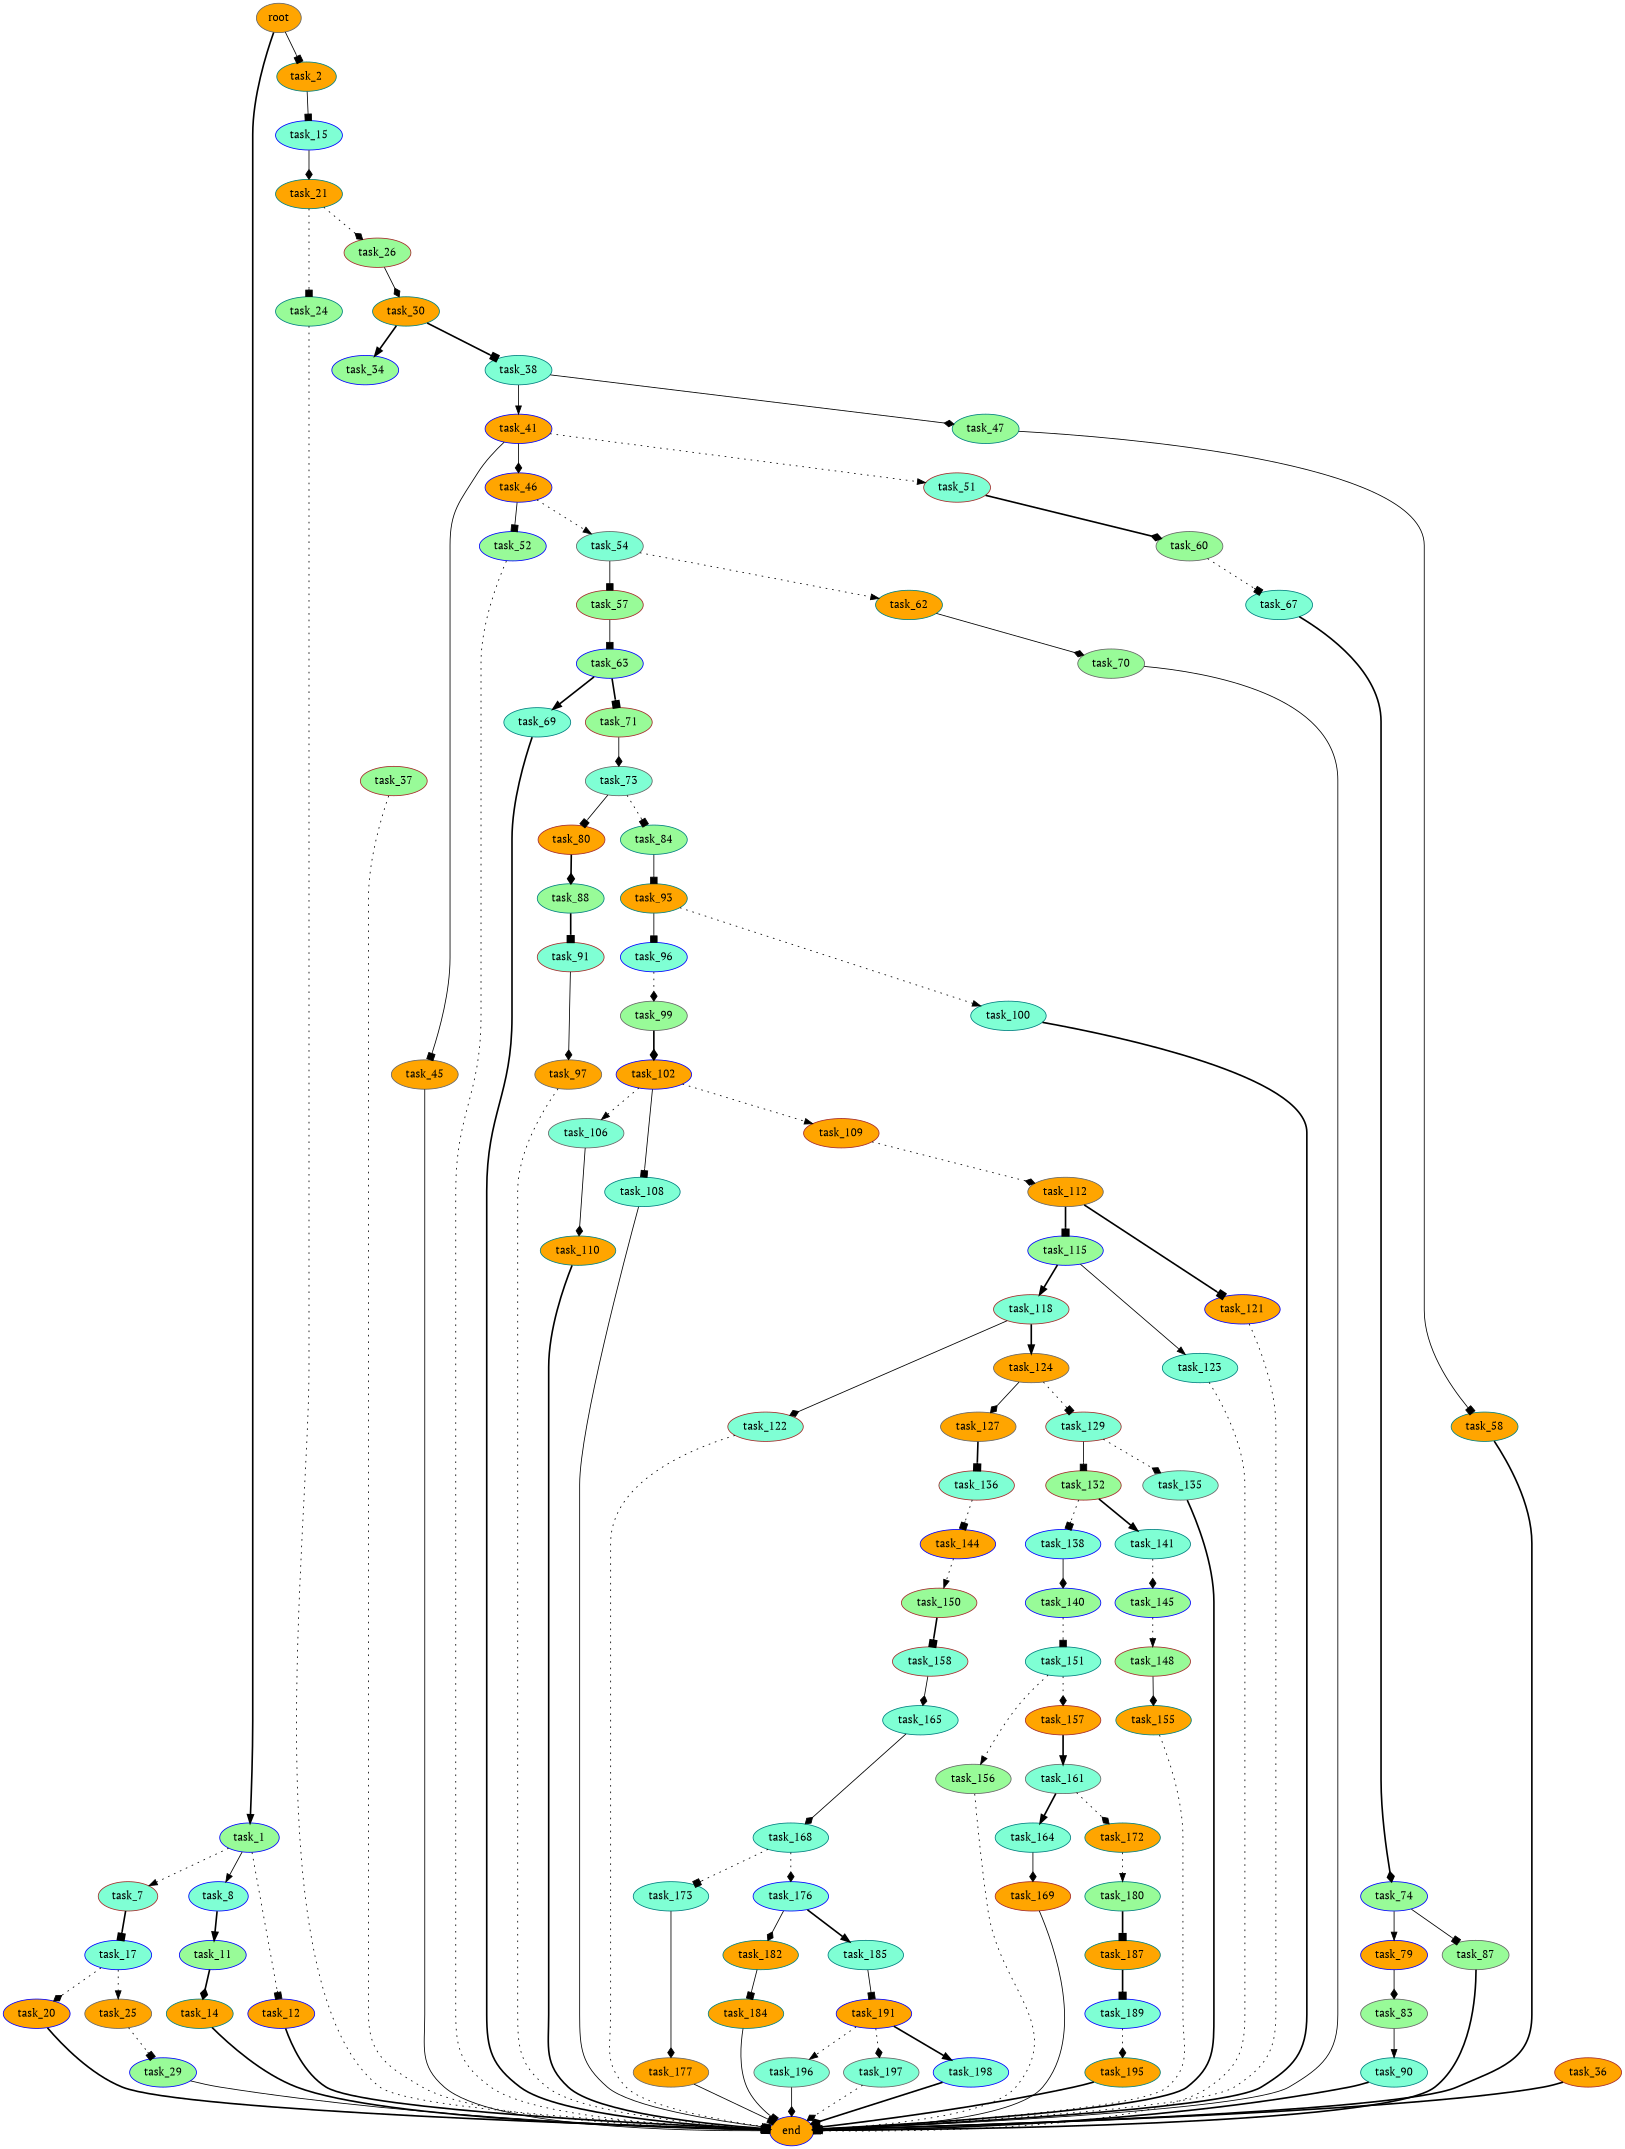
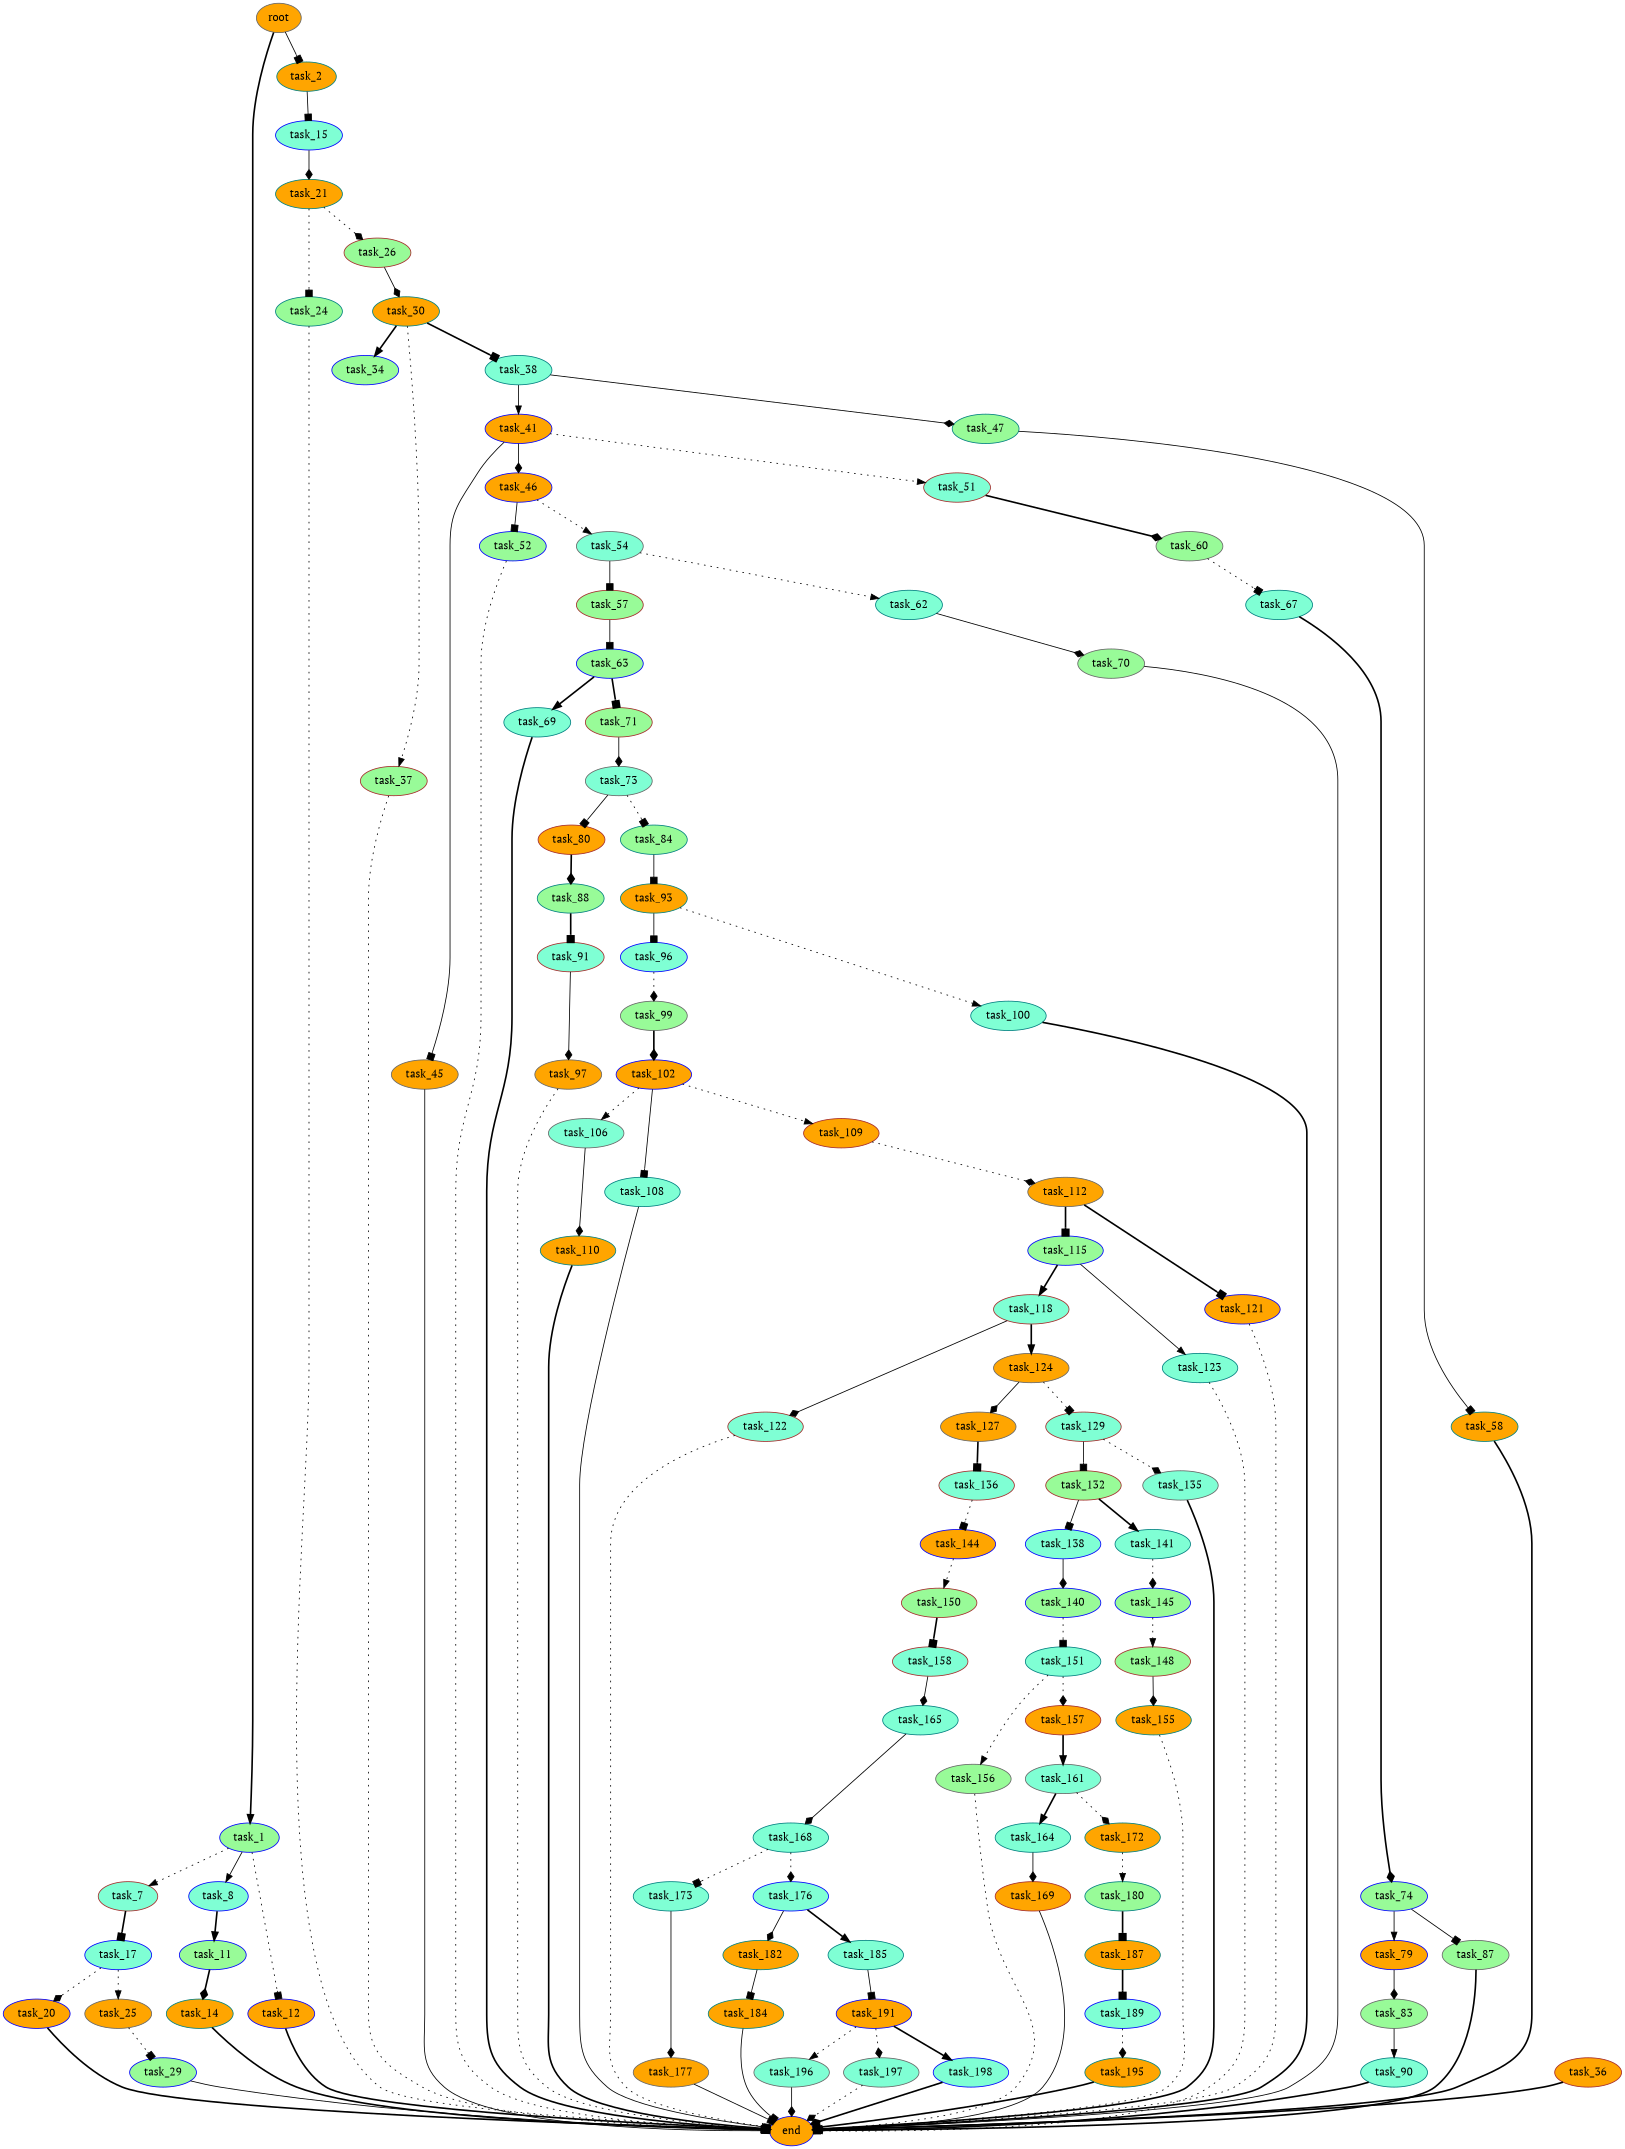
none -> (419, 543)
(909, 605) -> (909, 605)
(1075, 1511) -> (1075, 1511)
